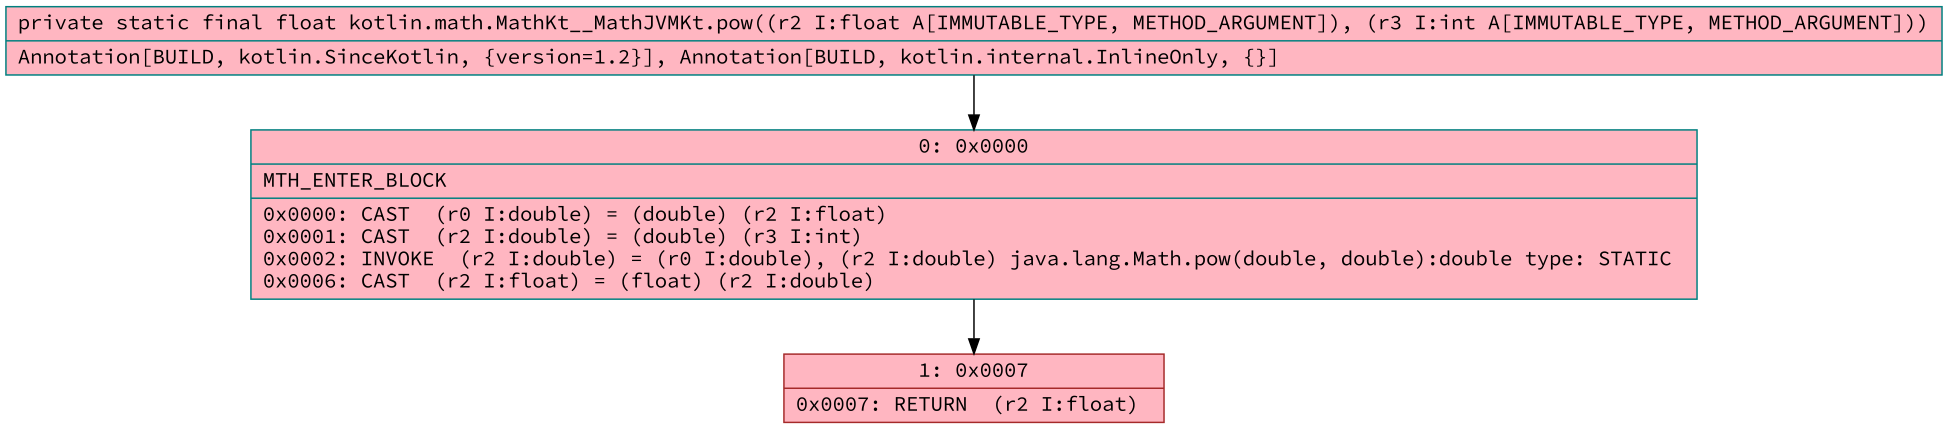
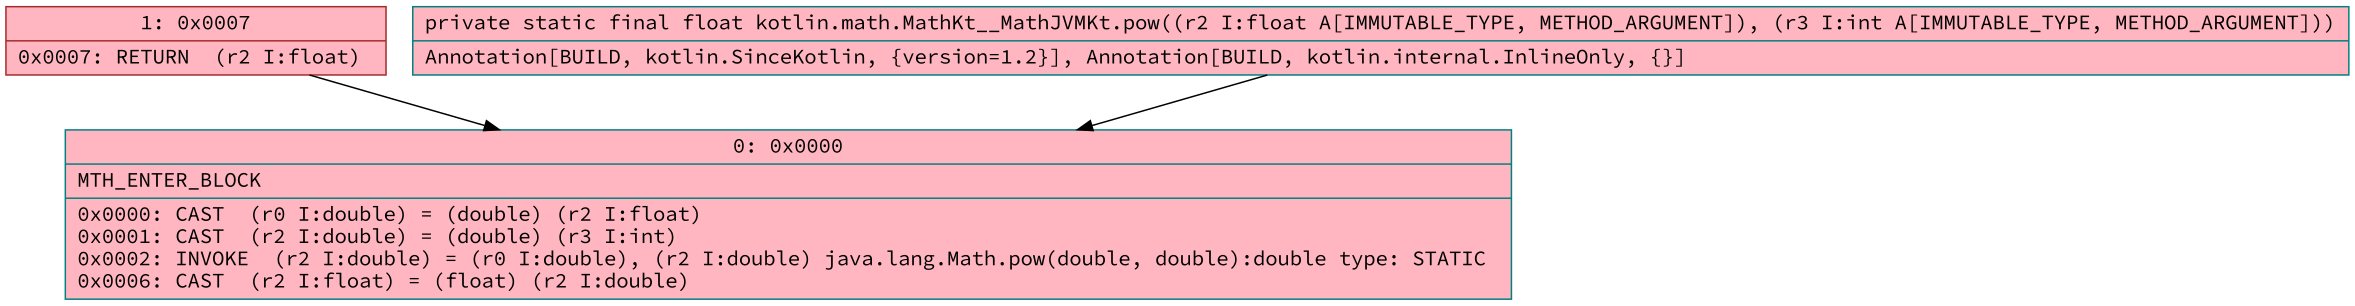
(974, 319) -> (397, 100)
